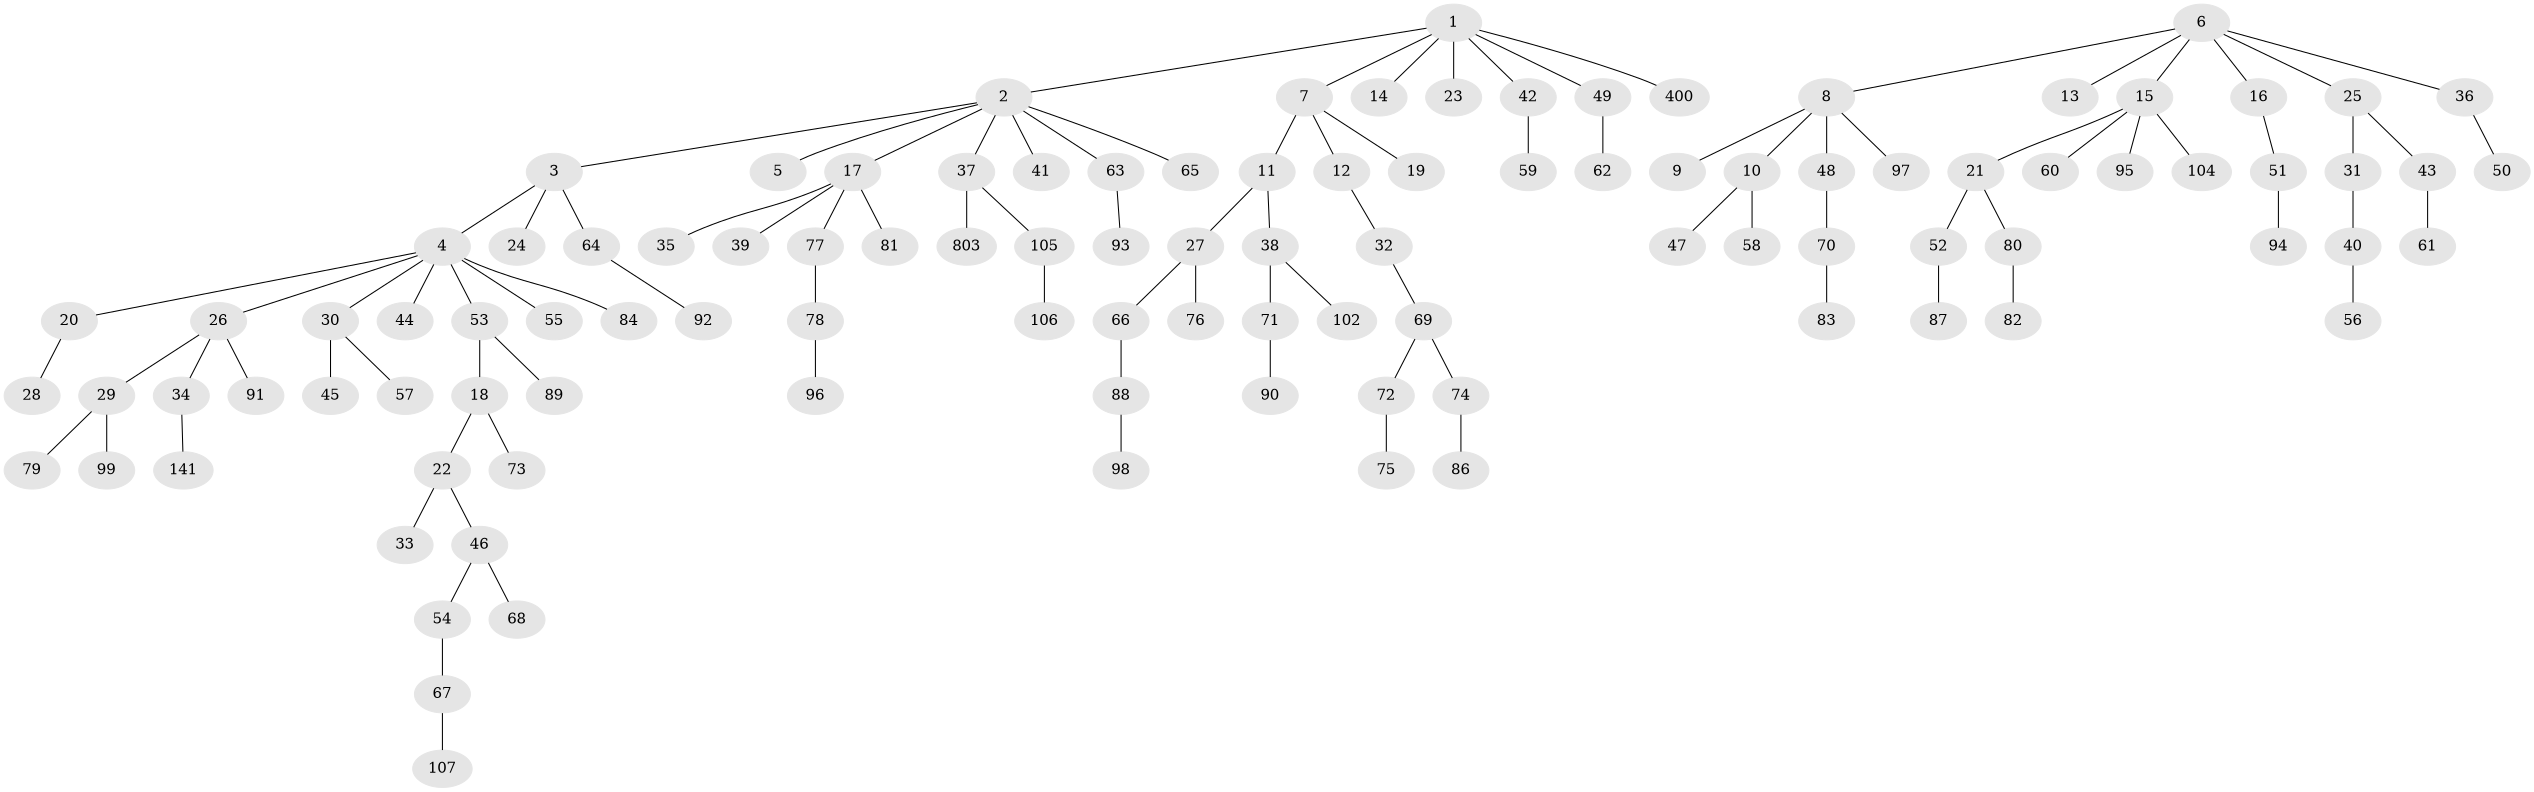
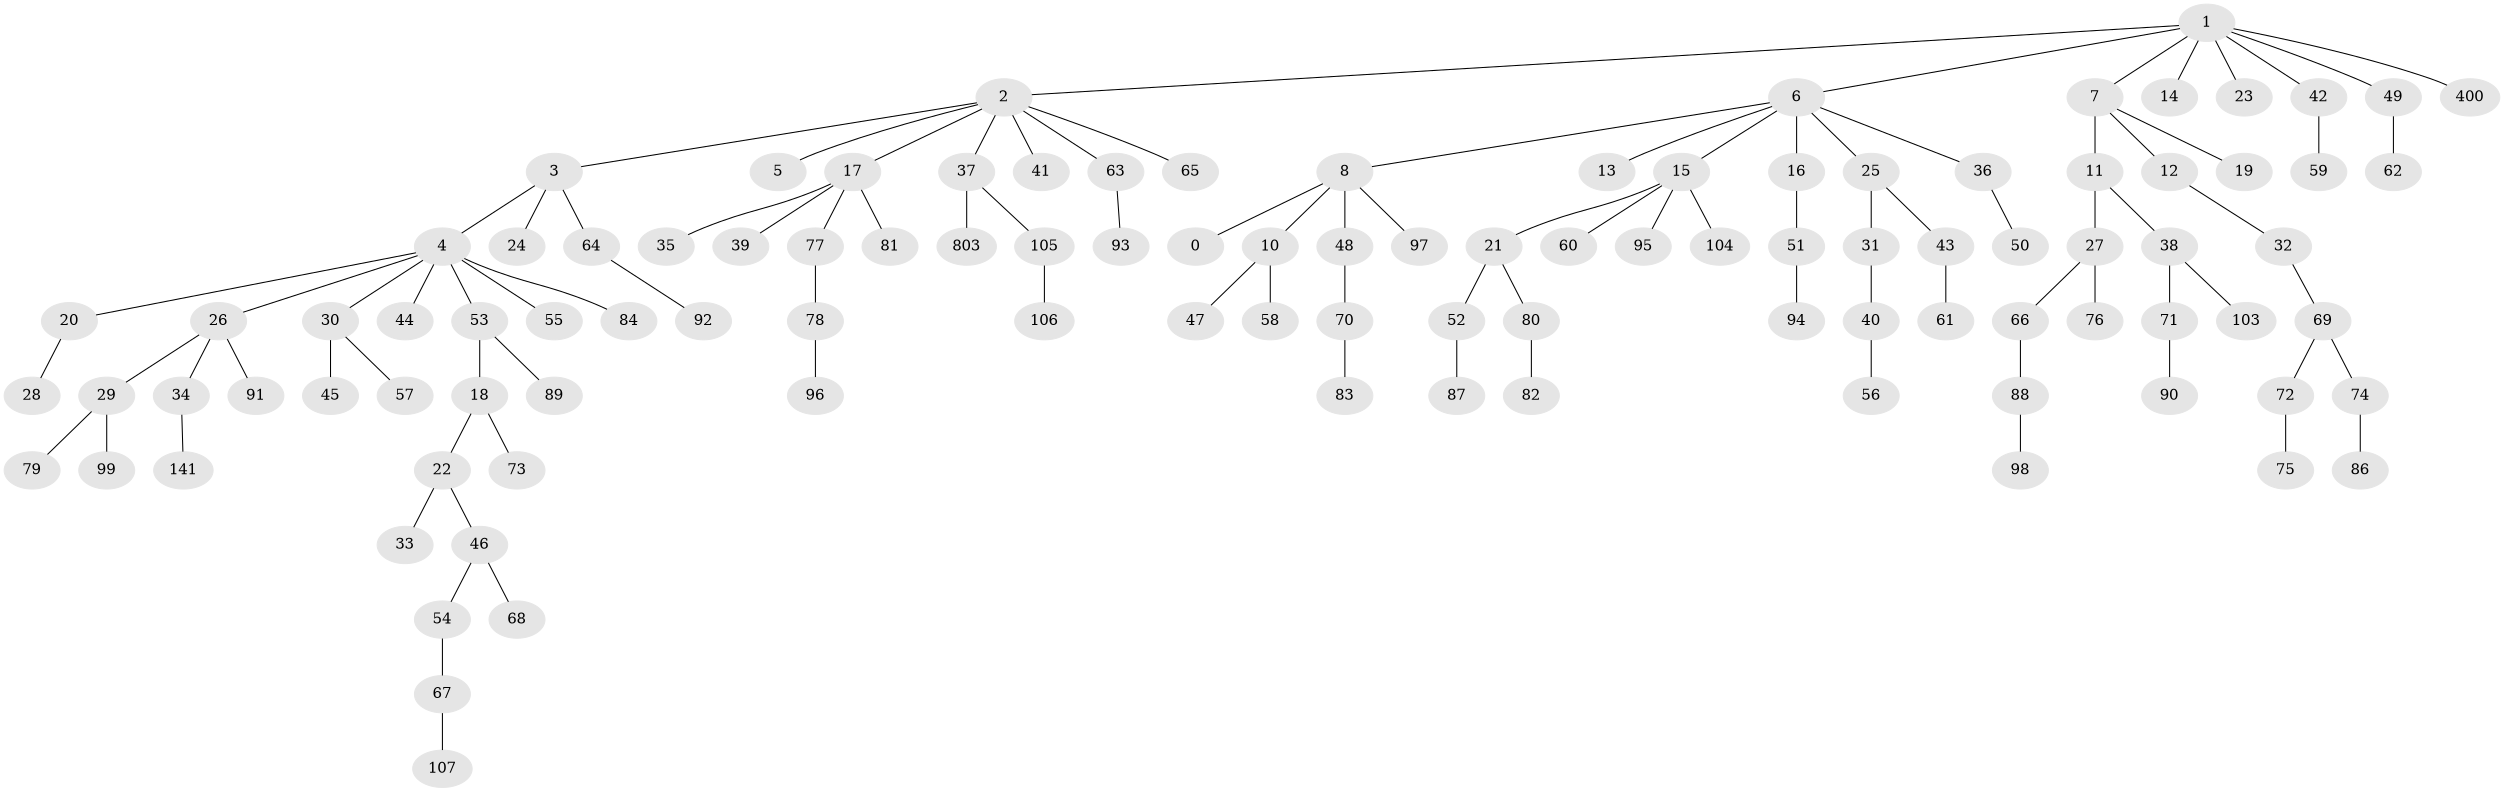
none -> (2002, 60)
(1677, 172) -> (1196, 247)
(1347, 321) -> (2246, 321)
